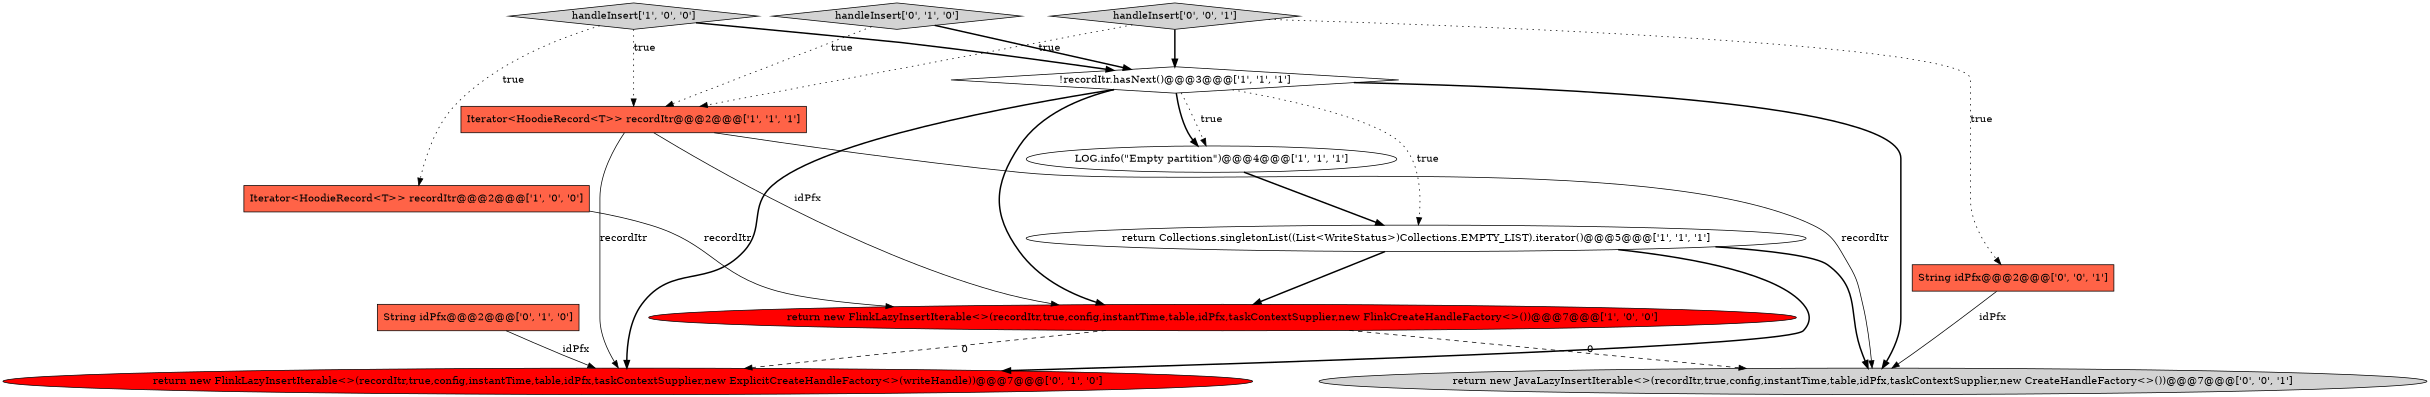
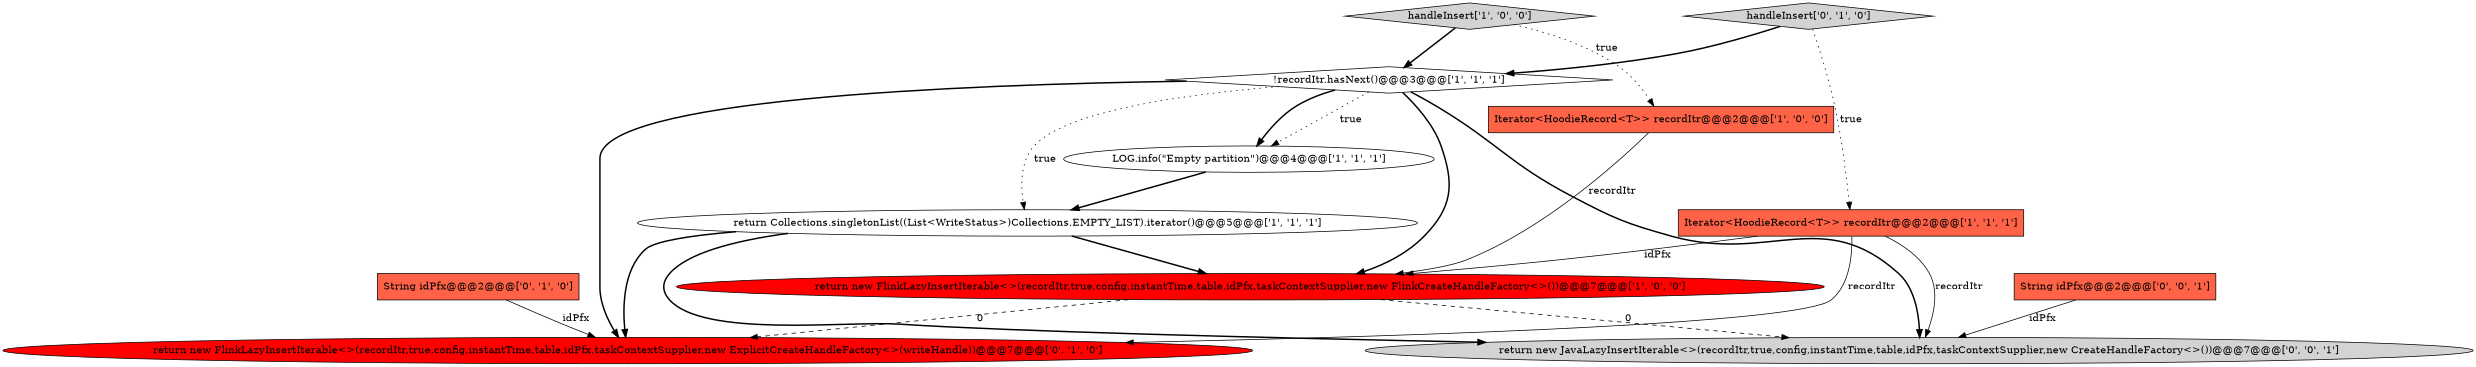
(1175, 16) -> none
(634, 64) -> none
